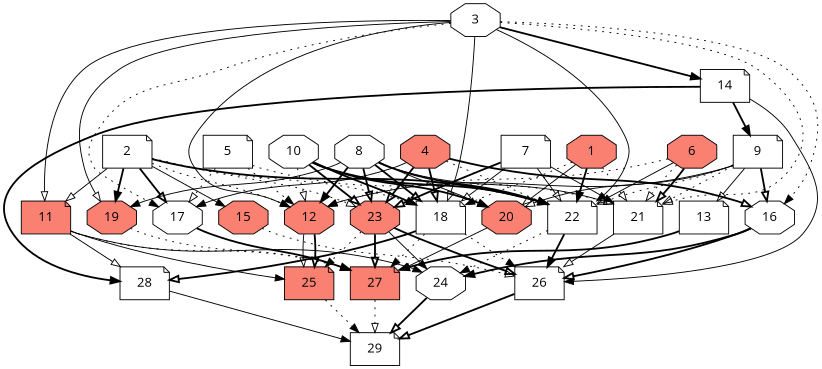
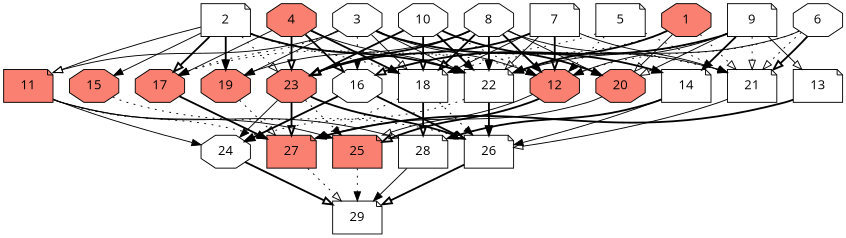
none -> (555, 49)
(739, 115) -> (723, 50)
(692, 152) -> (818, 20)
(493, 181) -> (382, 52)
(178, 218) -> (160, 86)
